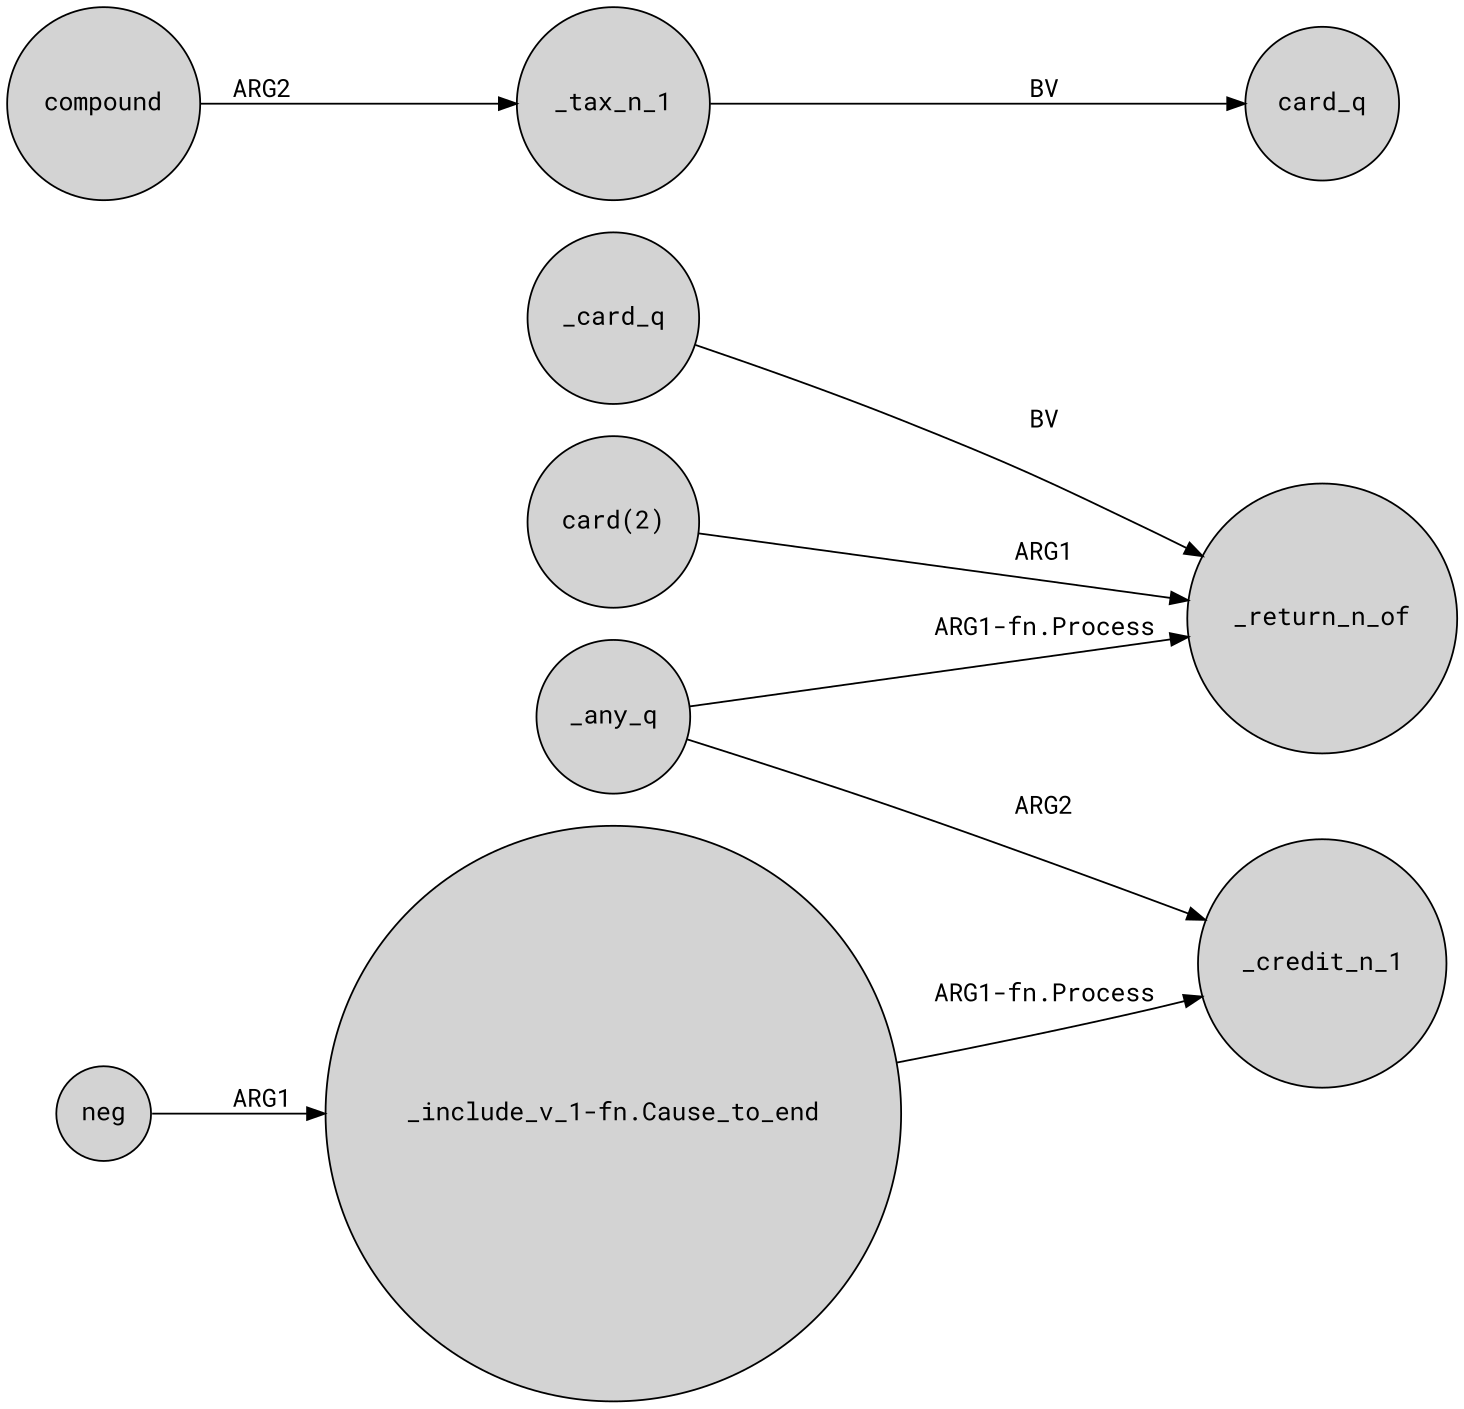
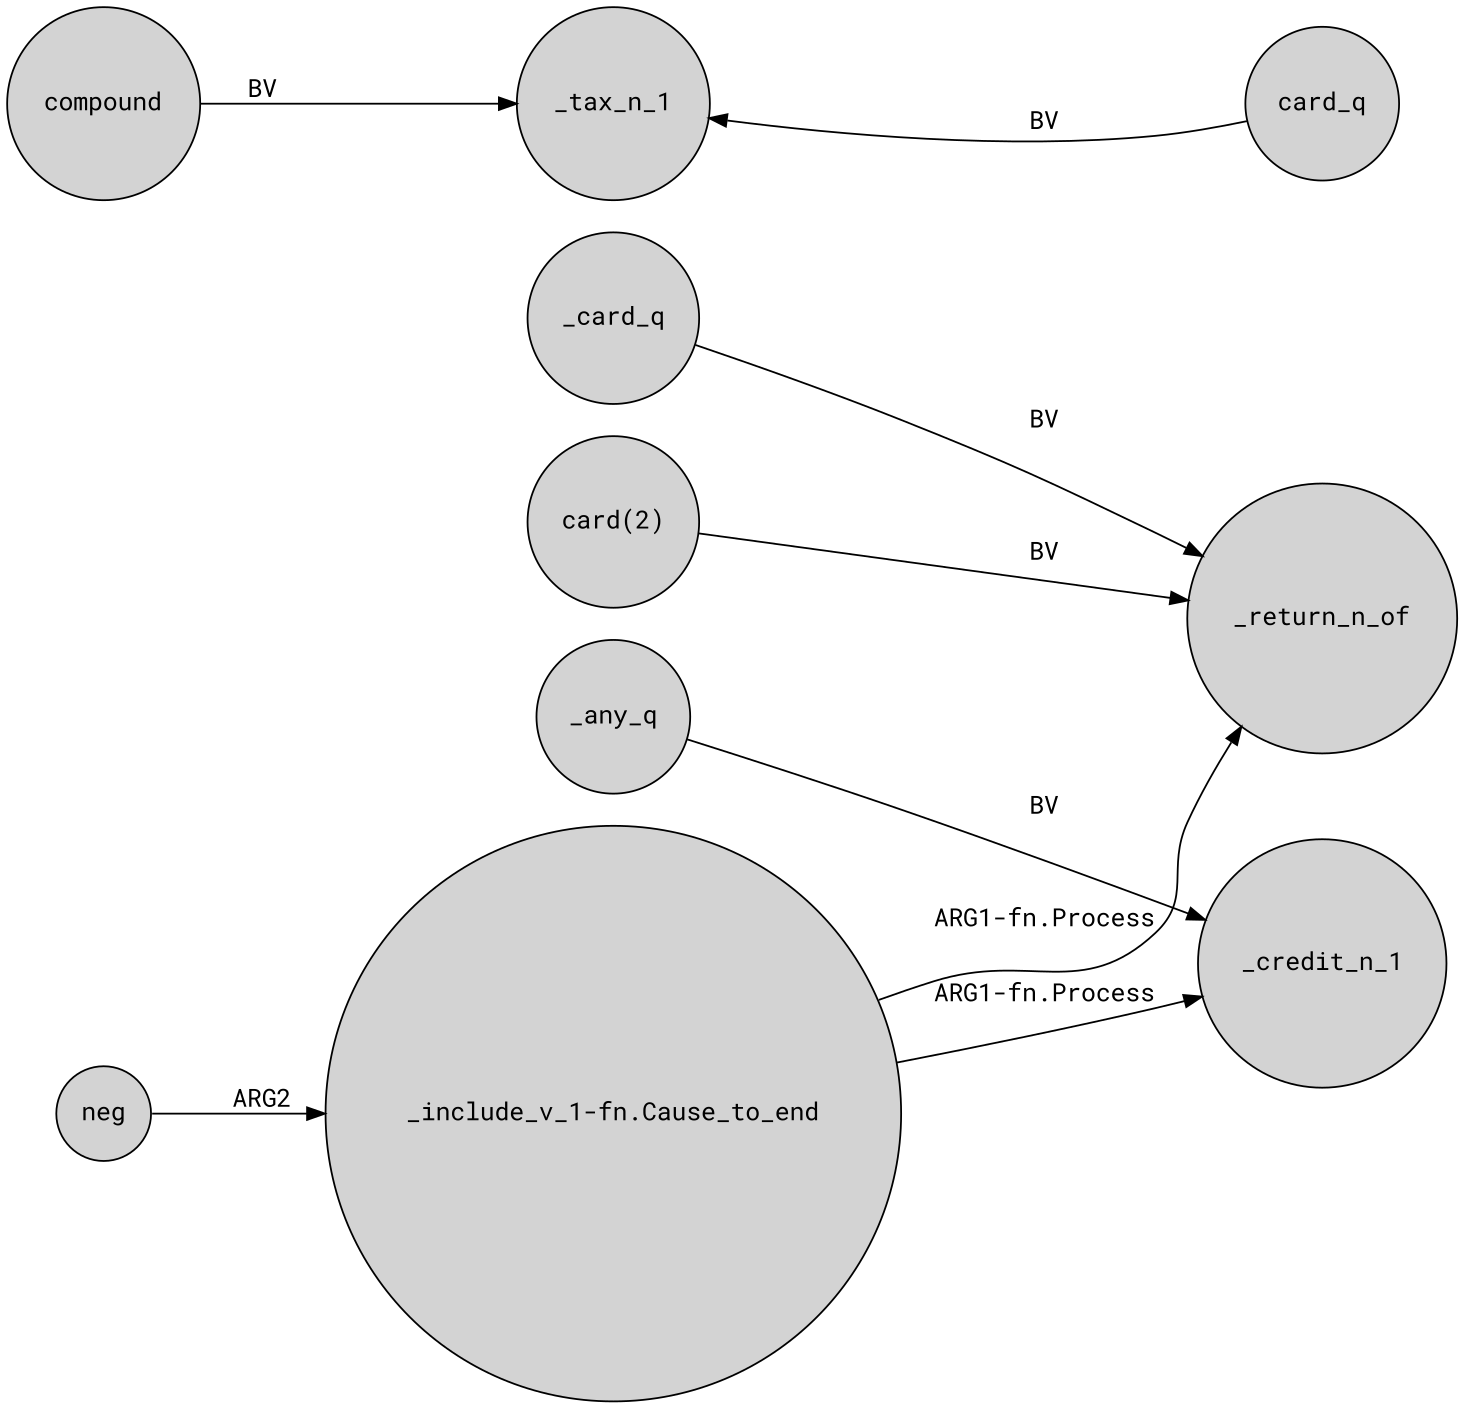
(263, 90) -> (263, 90)
(969, 104) -> (987, 141)
(1044, 553) -> (1044, 553)
(930, 673) -> (1122, 957)
(1044, 807) -> (1044, 807)
(263, 1100) -> (263, 1100)
